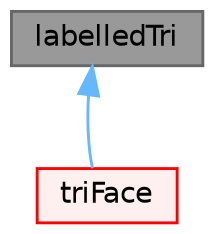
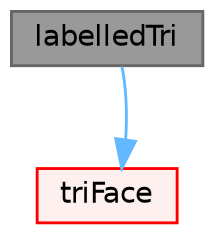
(88, 132) -> (126, 103)
